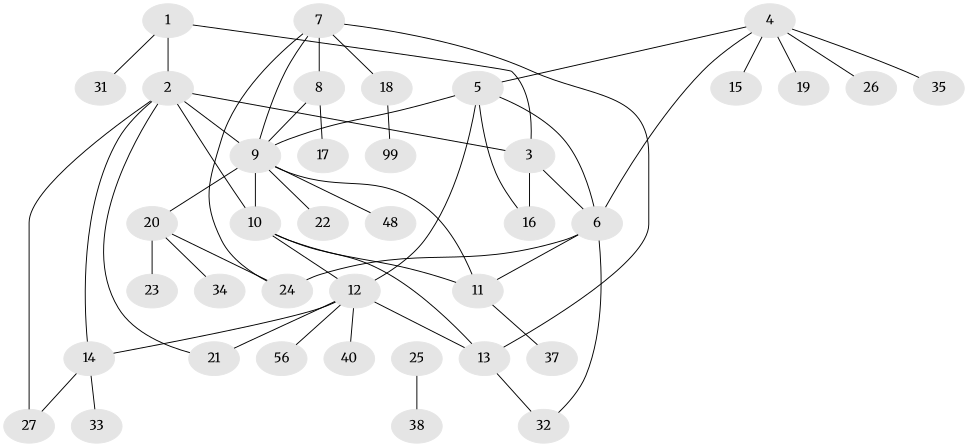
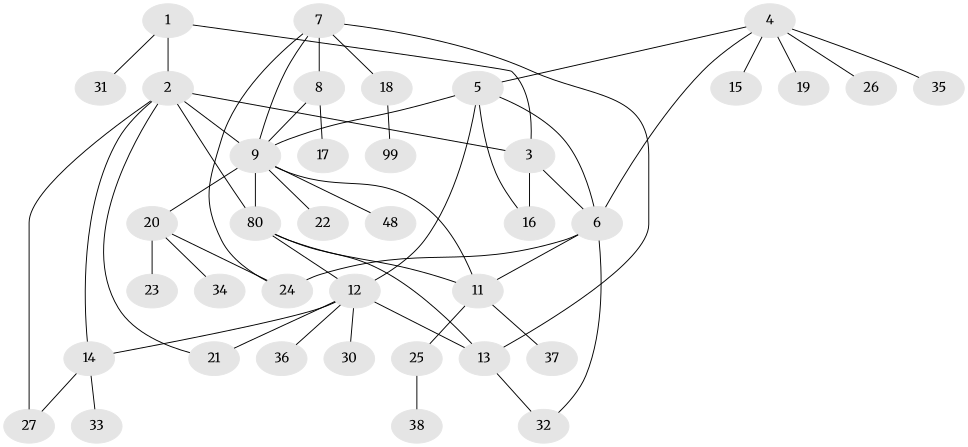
(255, 223) -> (255, 223)
none -> (446, 327)
(282, 359) -> (282, 359)
(349, 359) -> (349, 359)
